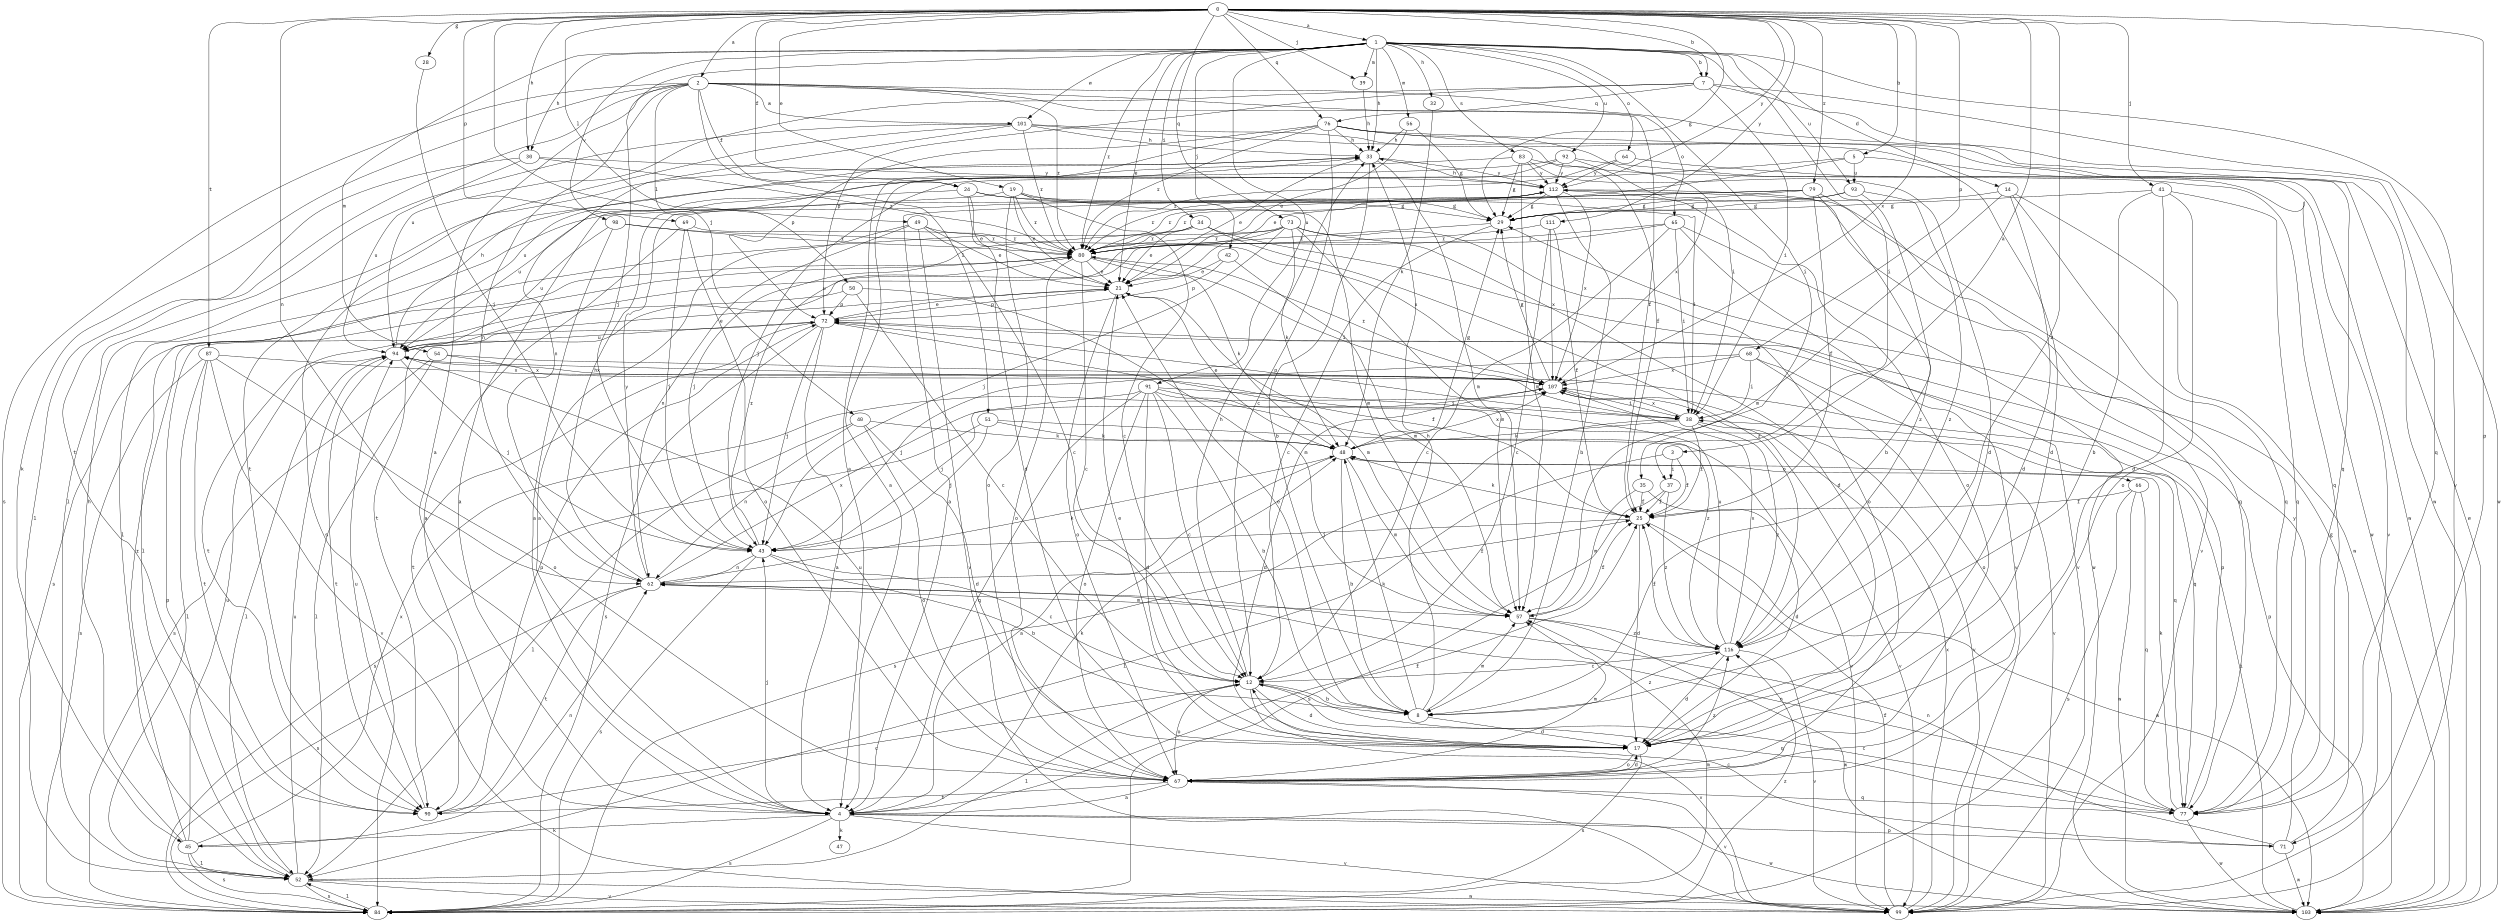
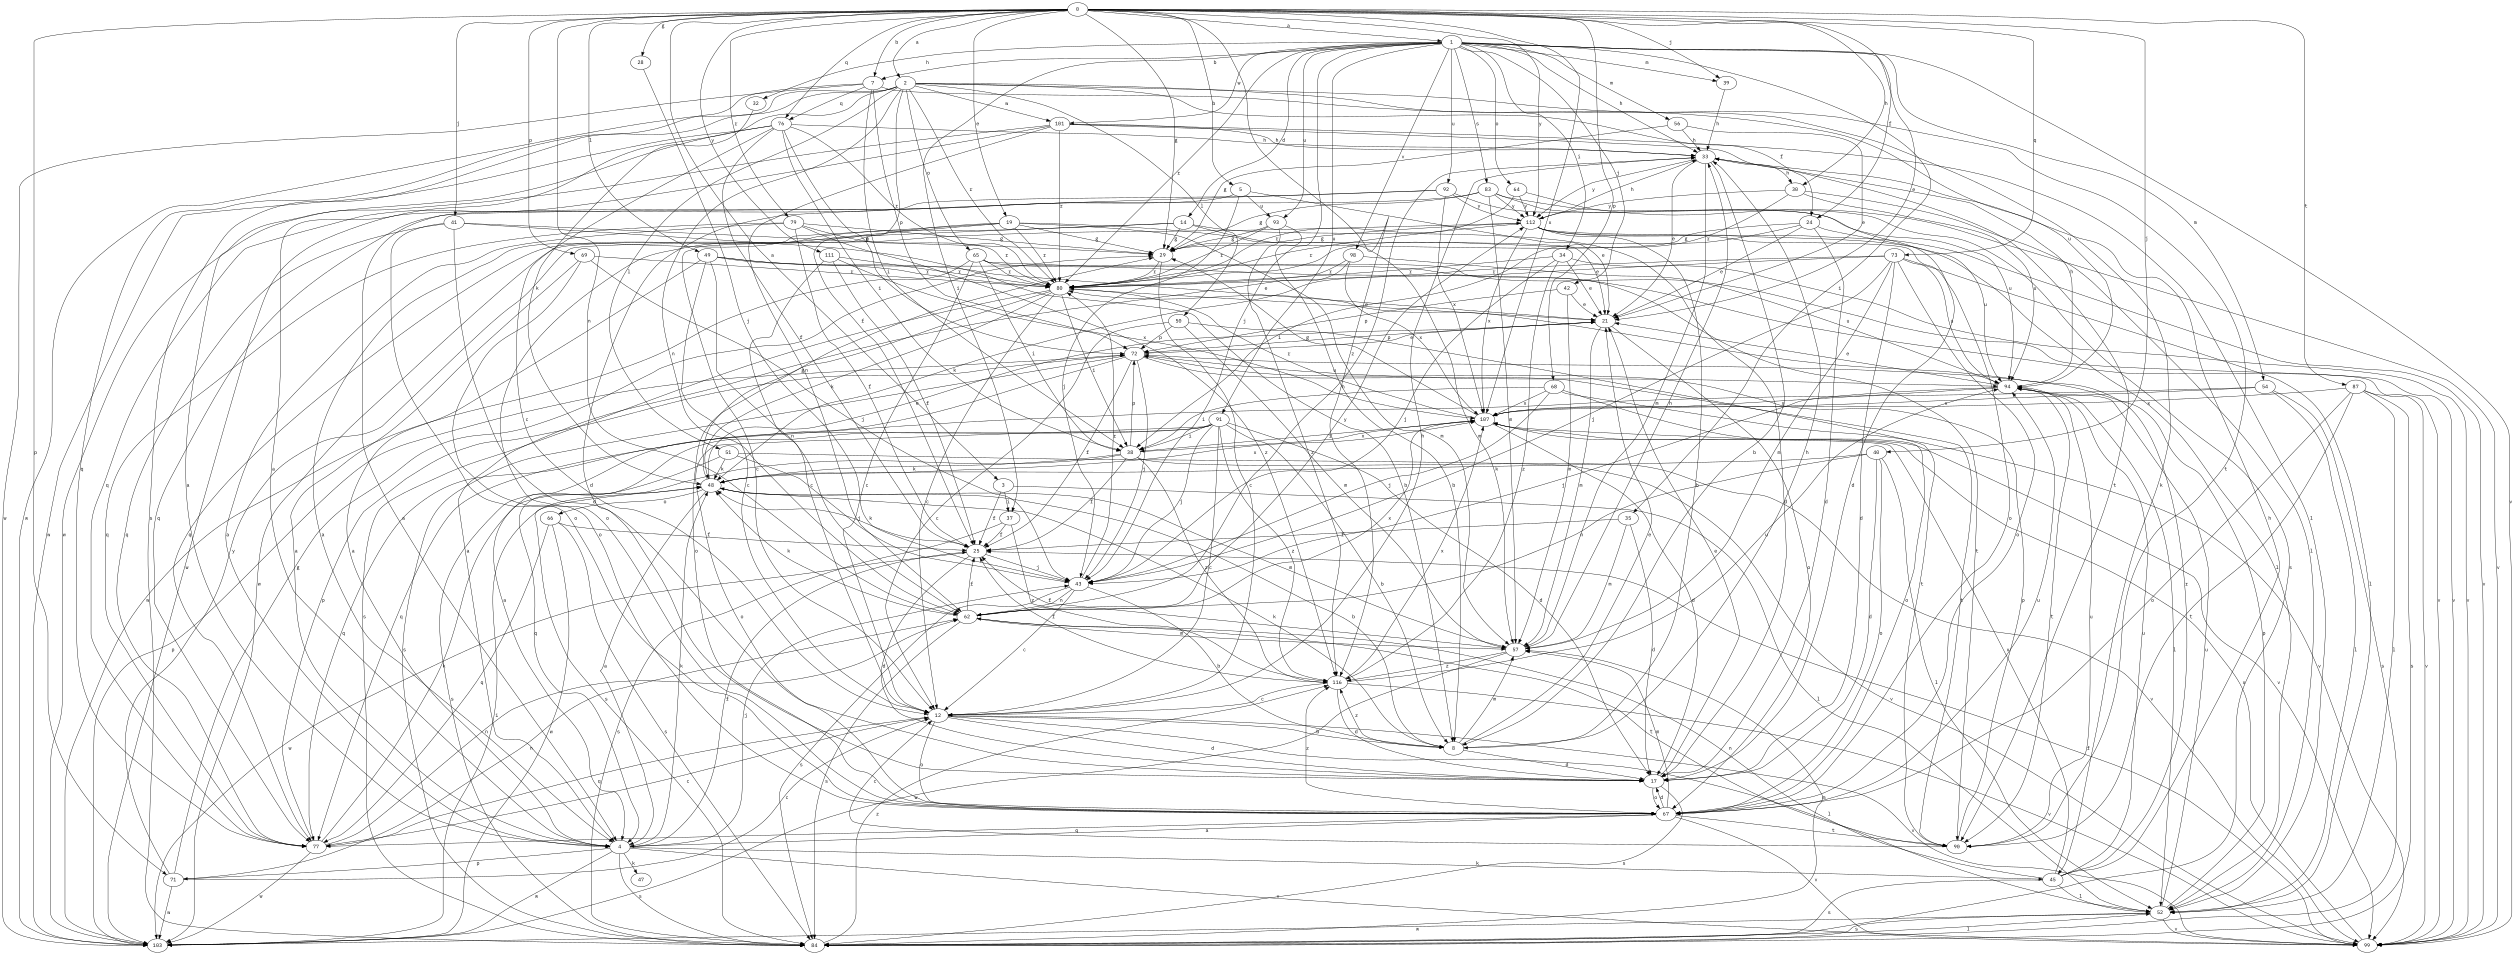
(925, 50) -> (1755, 165)
none -> (1654, 432)
(2187, 491) -> (468, 786)
